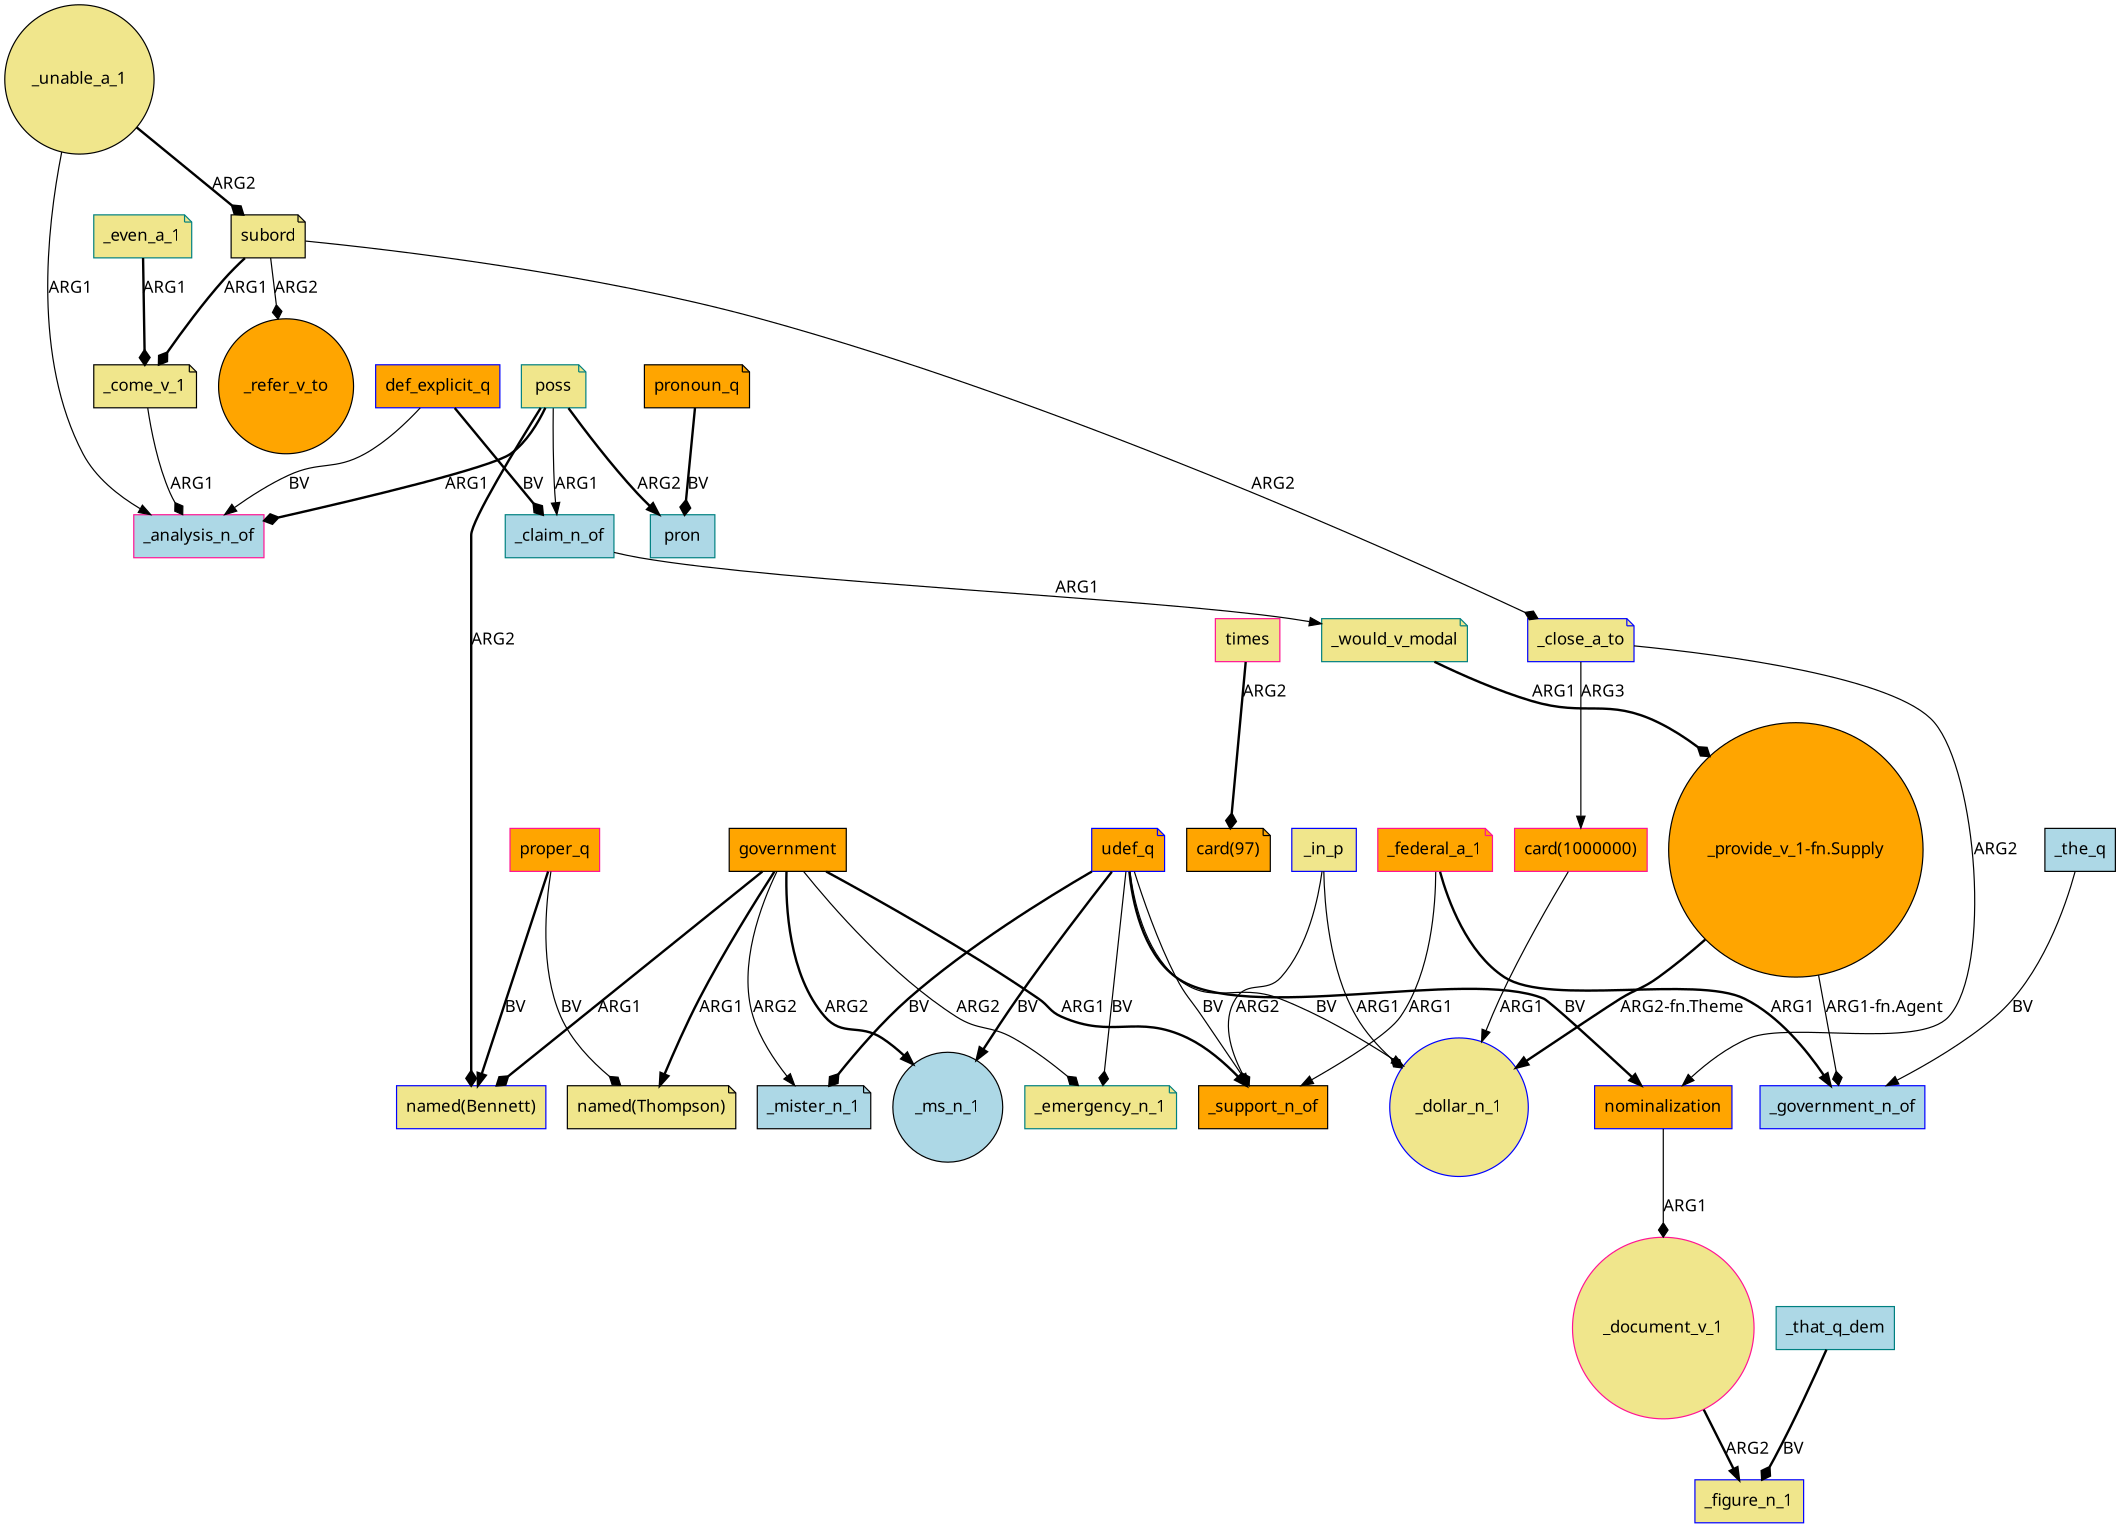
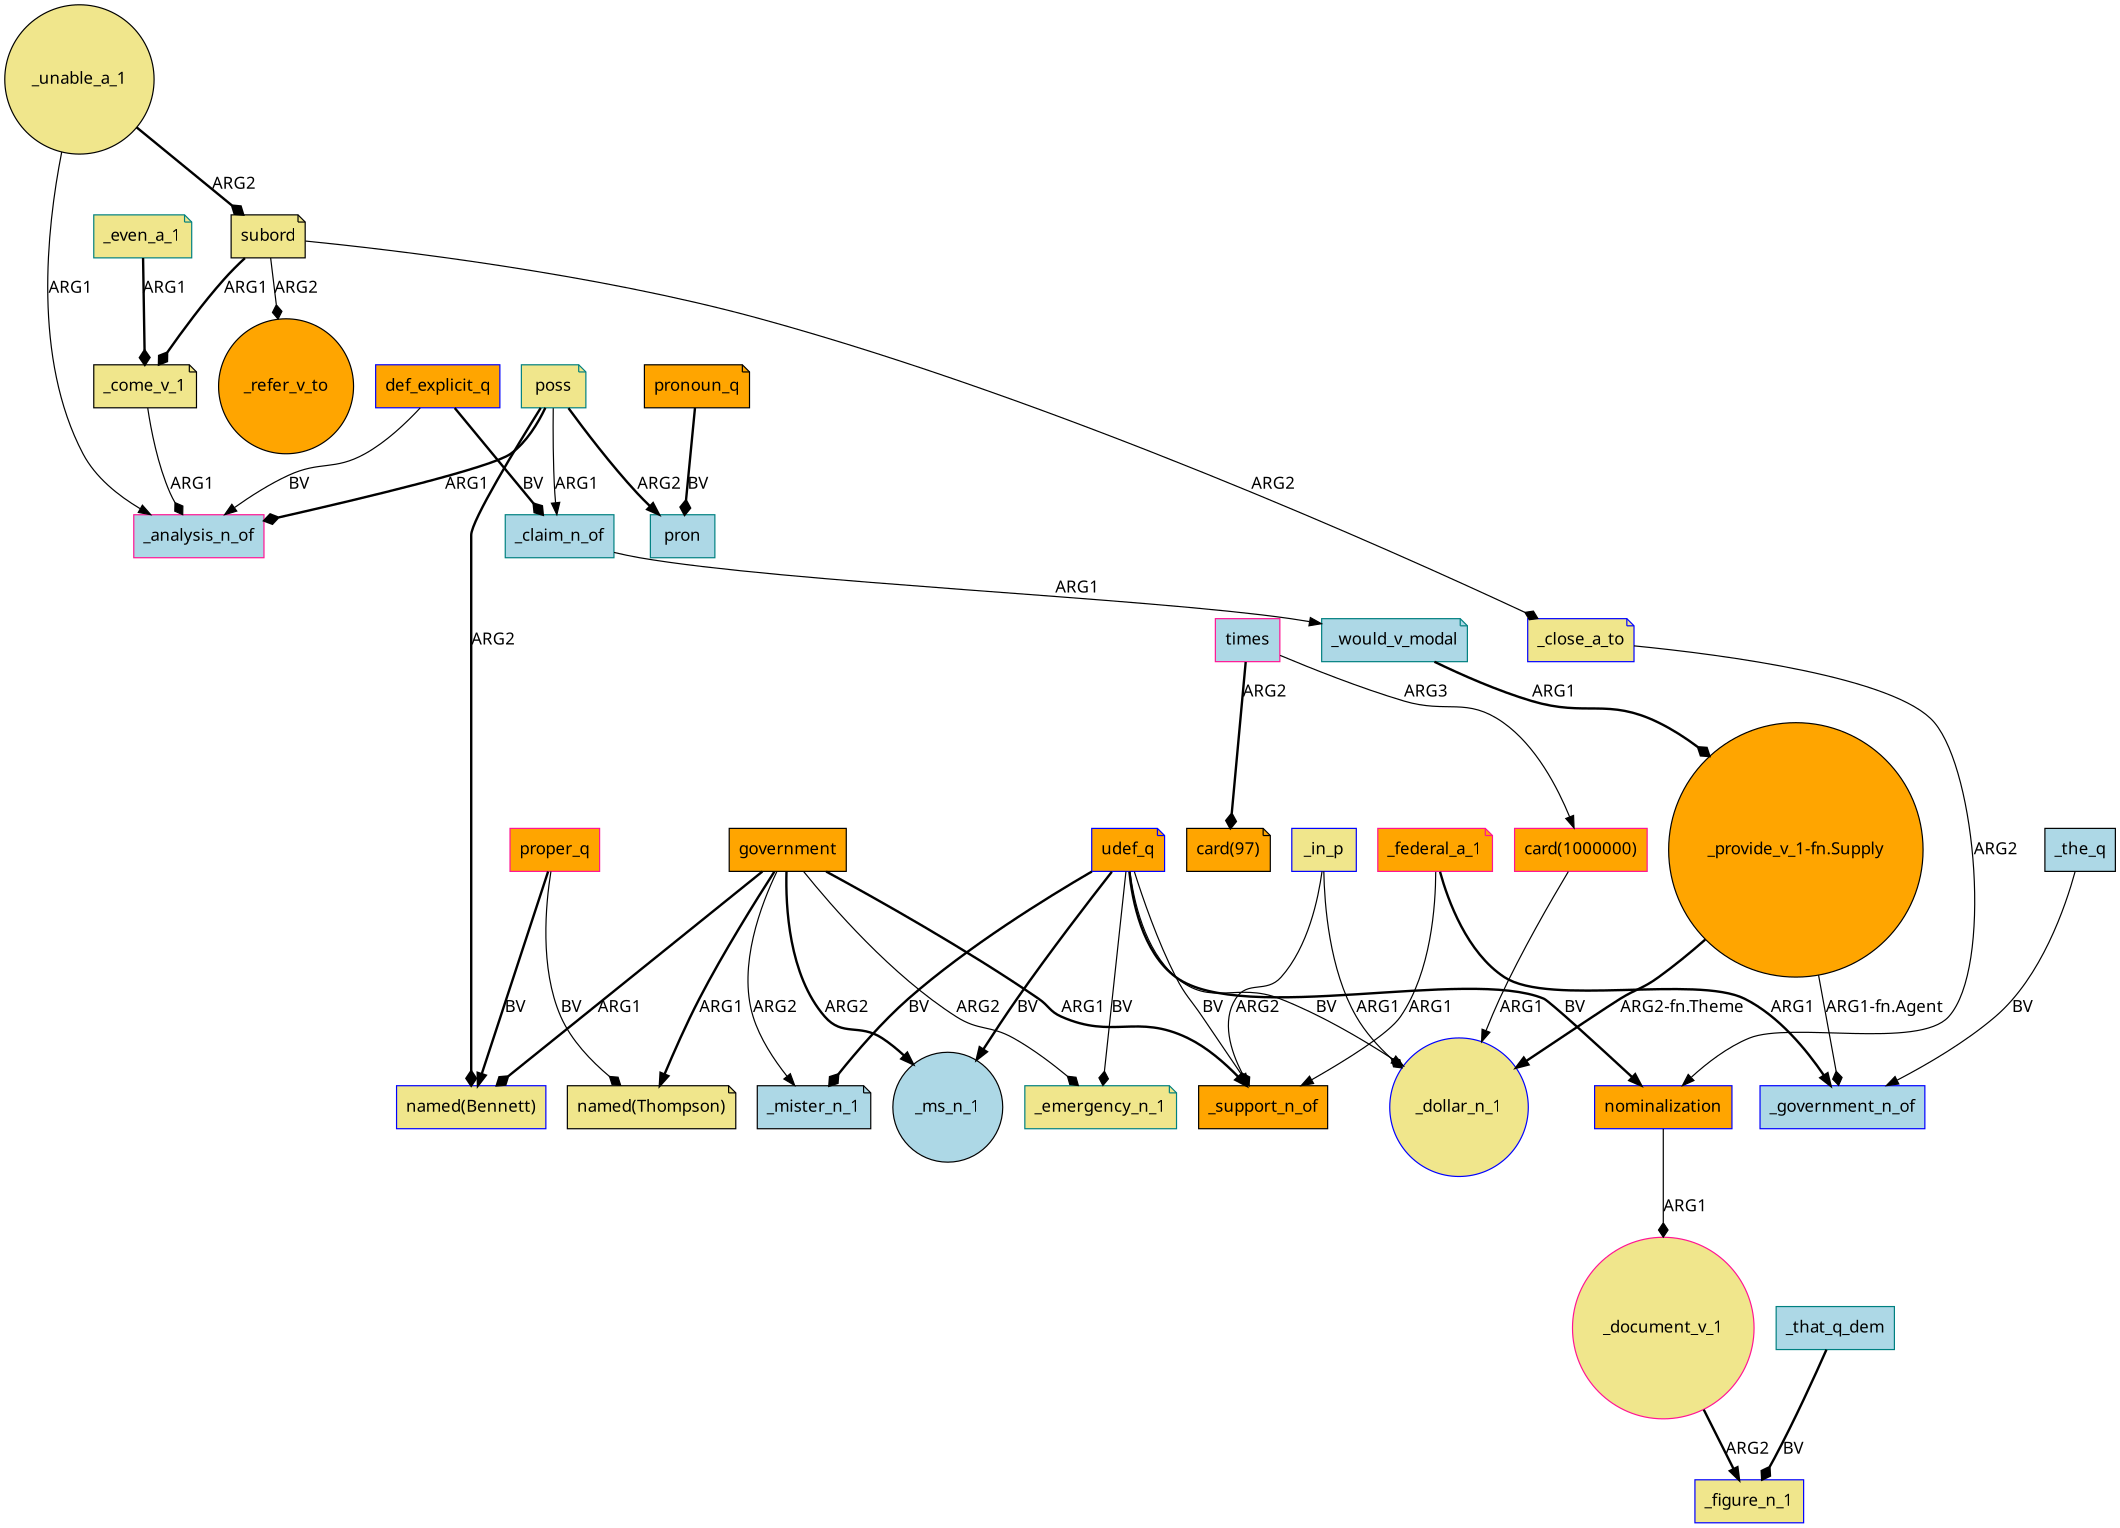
(1248, 640) -> (1248, 640)
(1395, 640) -> (1395, 640)
(1581, 739) -> (1447, 707)
